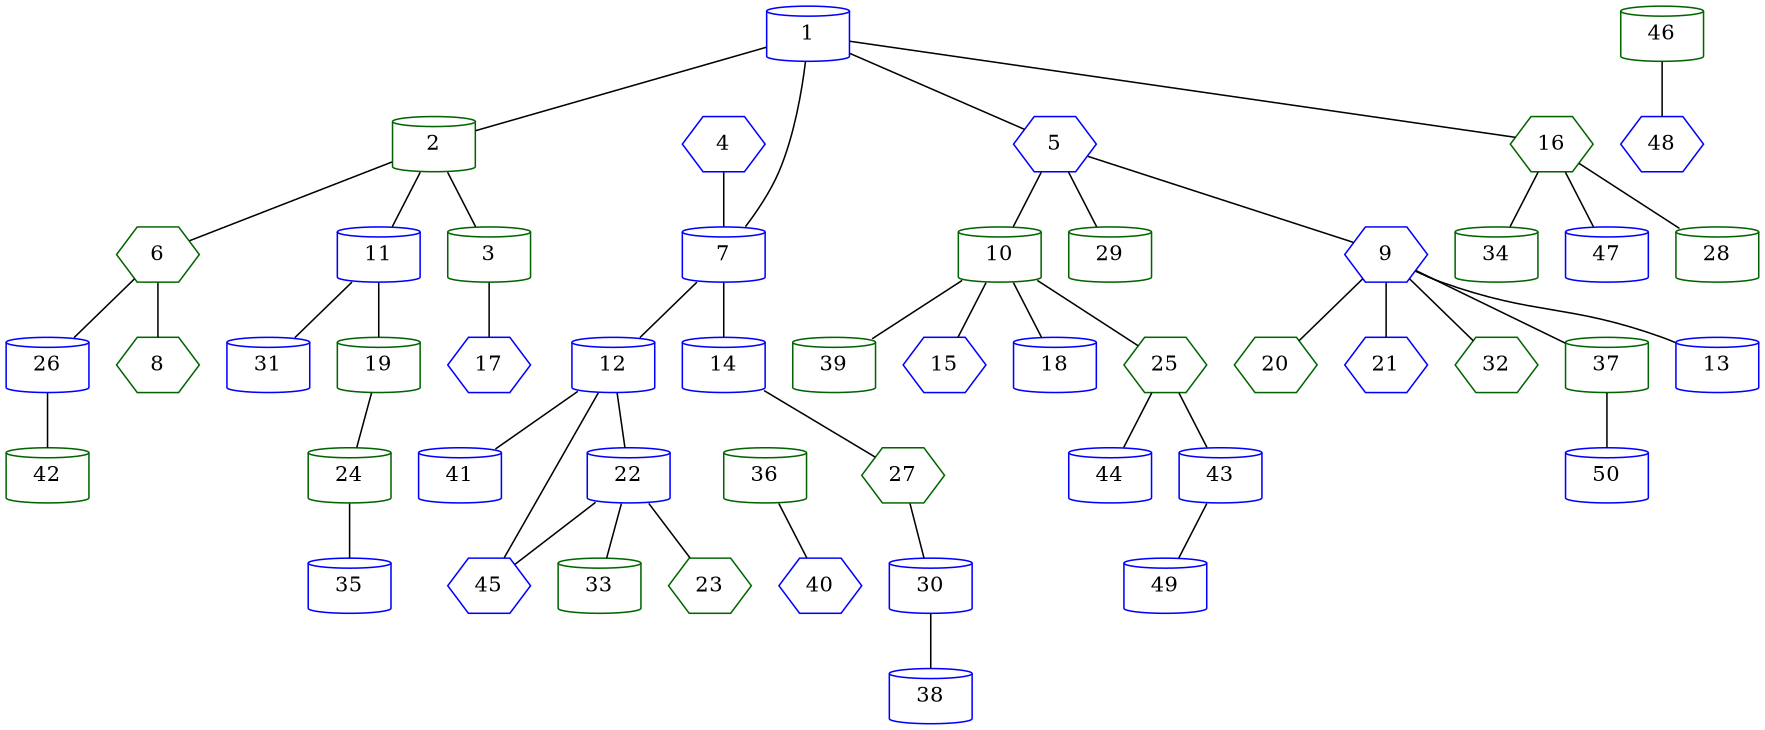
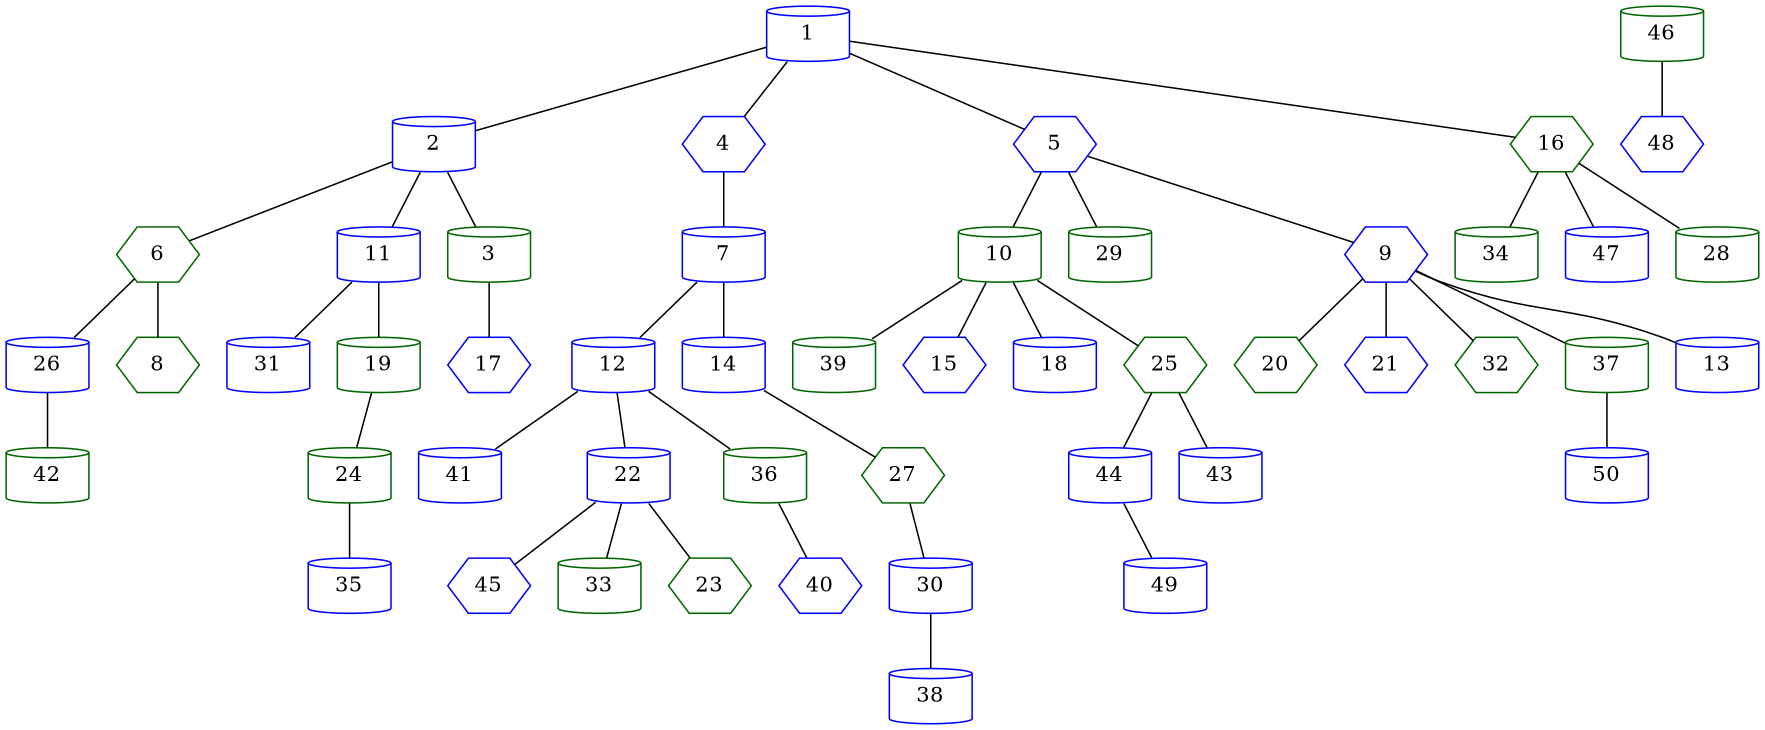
(434, 144) -> (434, 144)
(787, 149) -> (766, 89)
(551, 475) -> (689, 420)
(1193, 531) -> (1138, 531)
